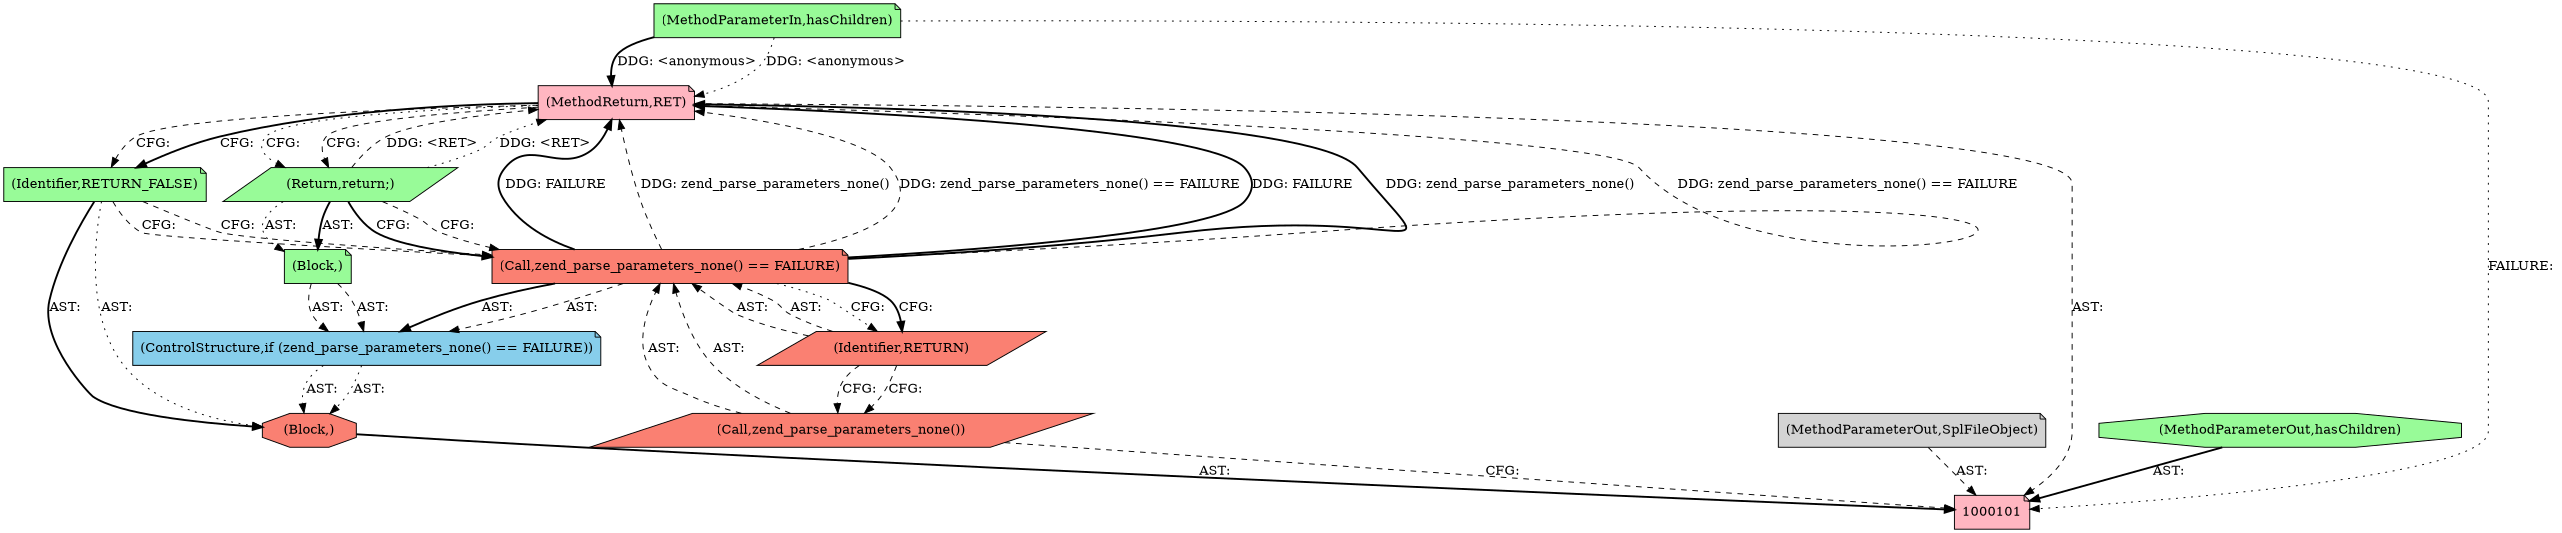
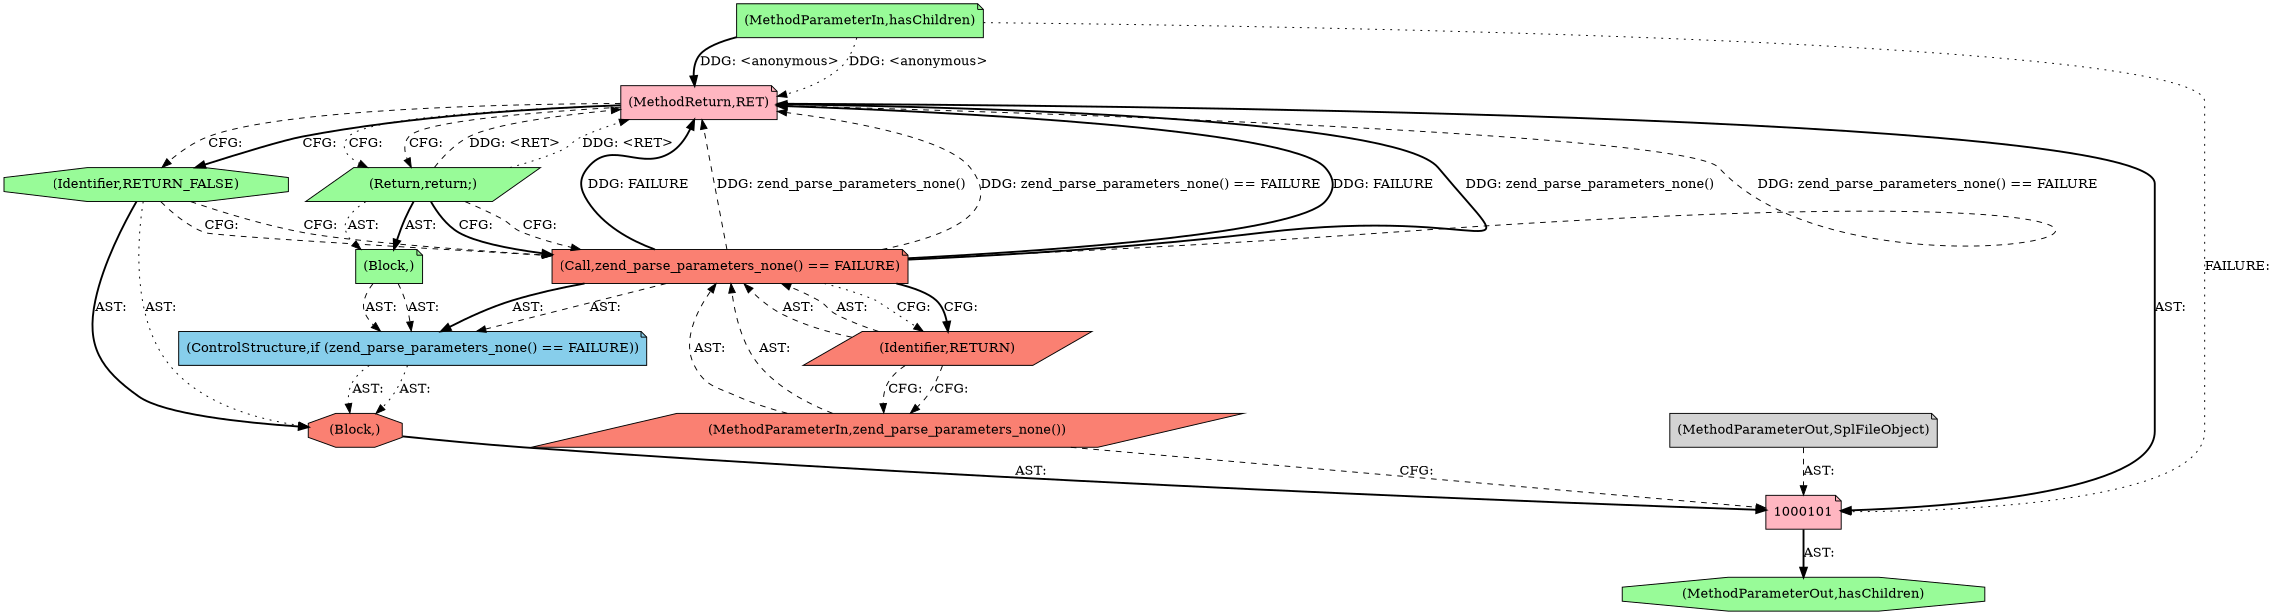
(1548, 120) -> (1757, 126)
(105, 185) -> (146, 185)
(841, 430) -> (887, 430)
(2131, 473) -> (1804, 549)
